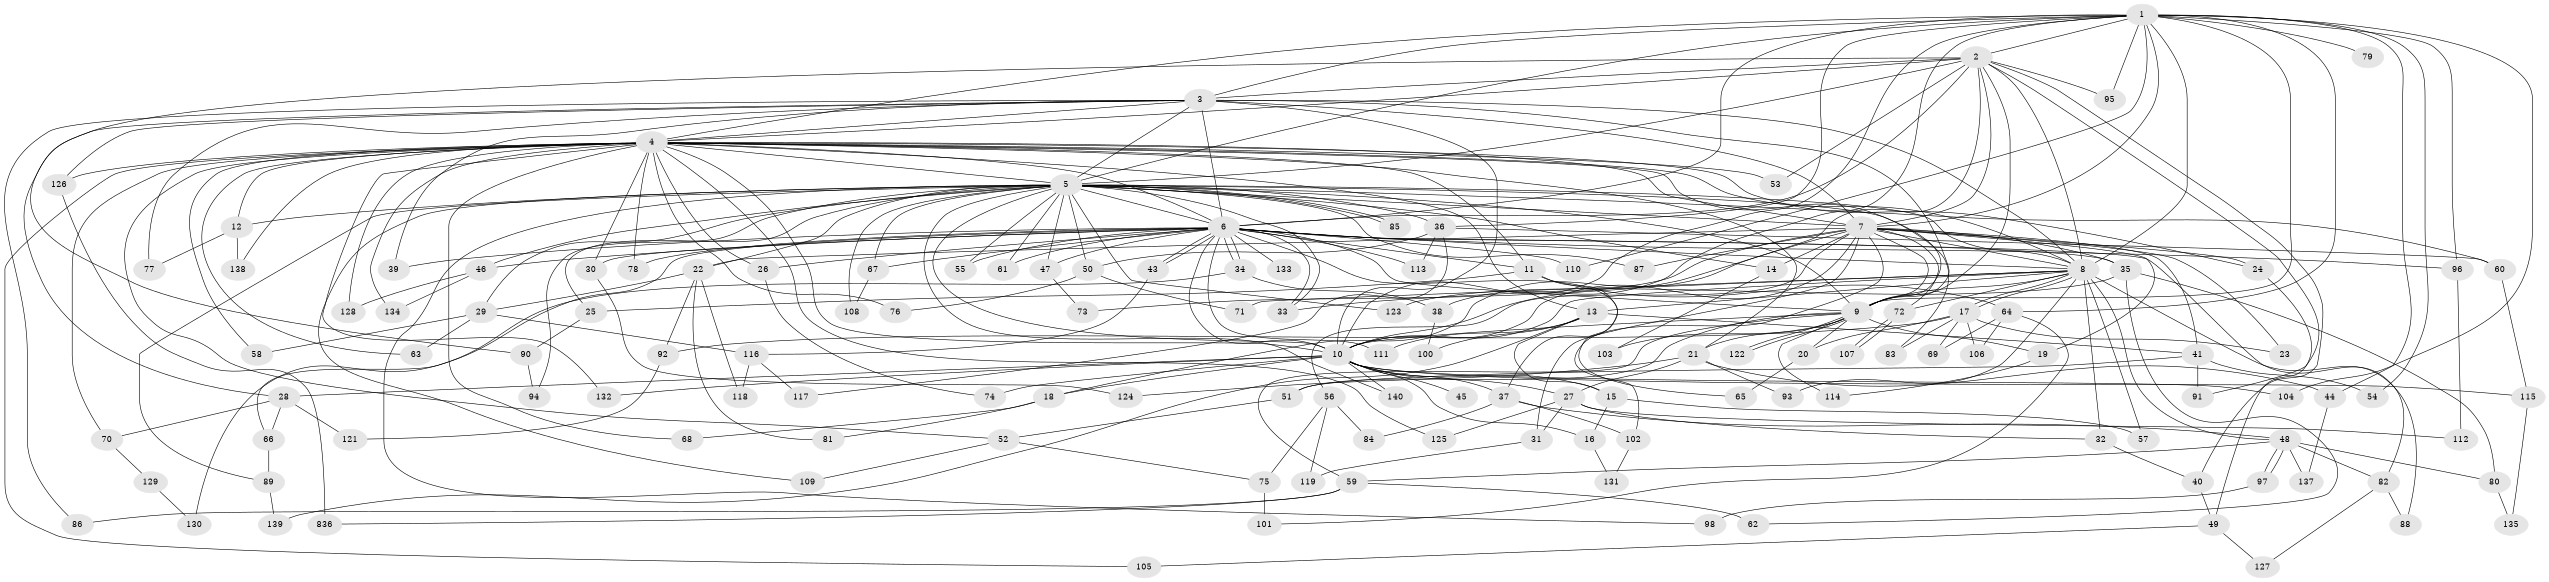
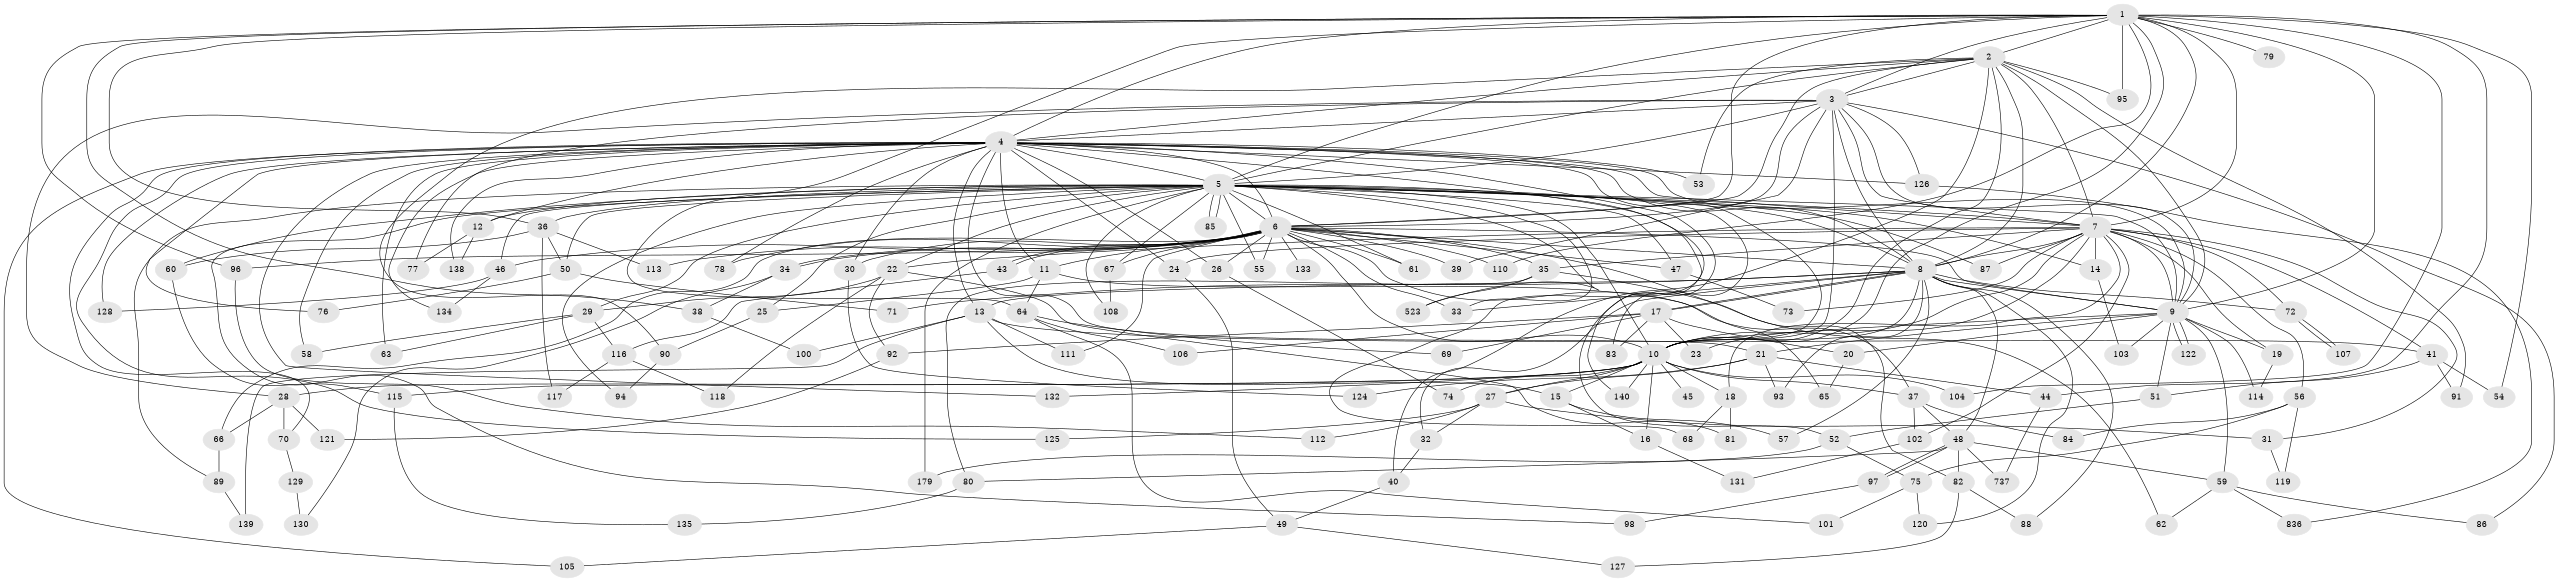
(1394, 312) -> (1413, 312)
(808, 482) -> (925, 482)
(2306, 482) -> (2002, 482)
none -> (1920, 525)
